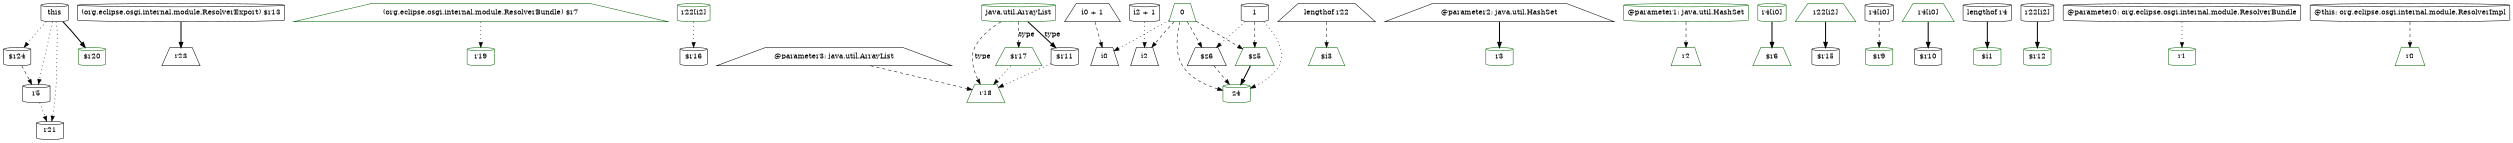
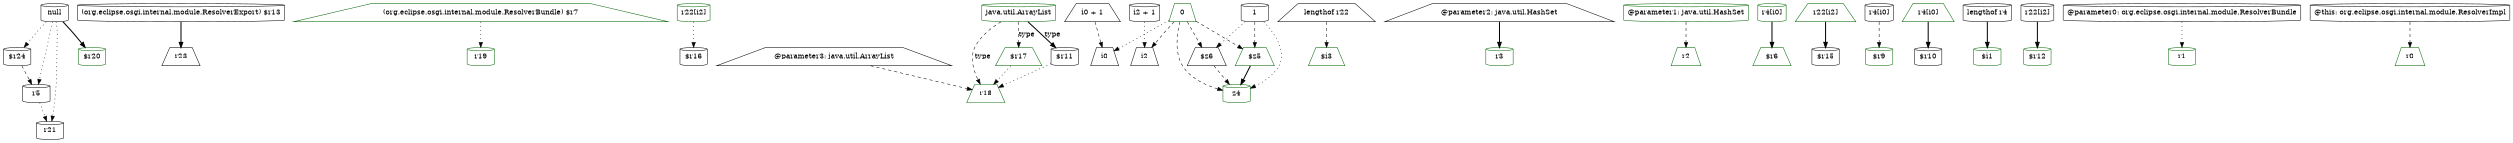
(55, 13) -> (55, 13)
